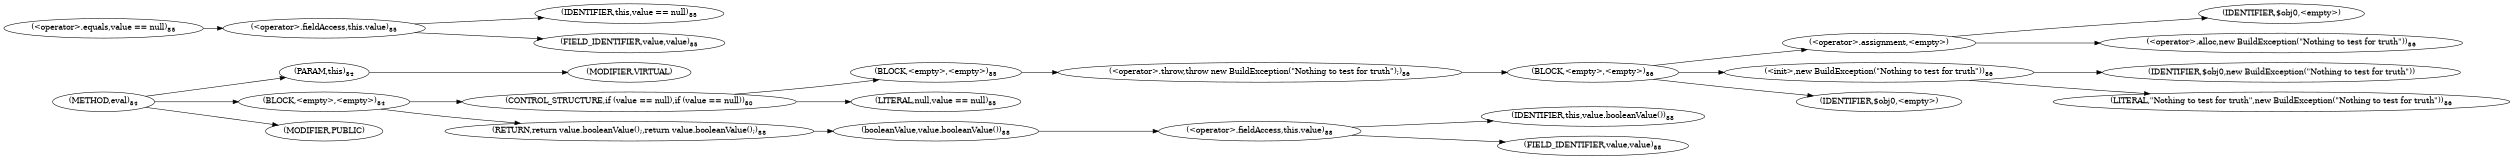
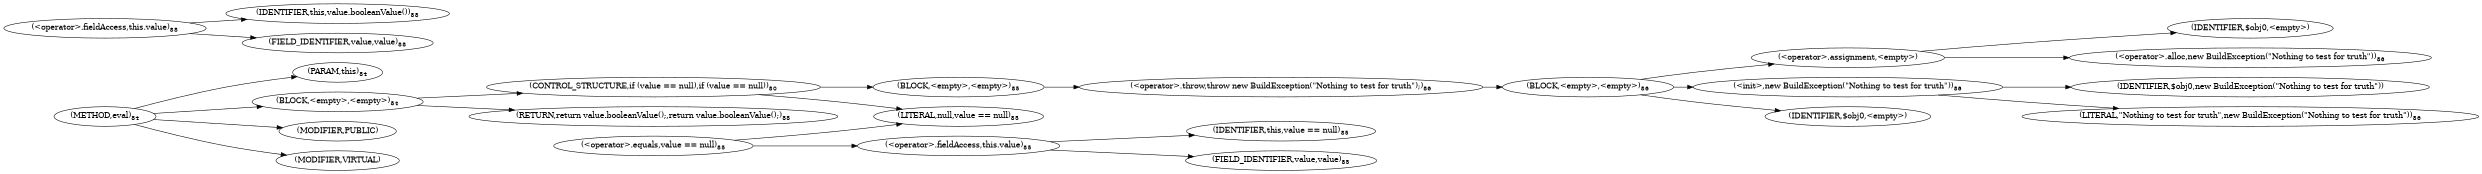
(466, 72) -> (207, 142)
(936, 131) -> none
none -> (816, 133)
